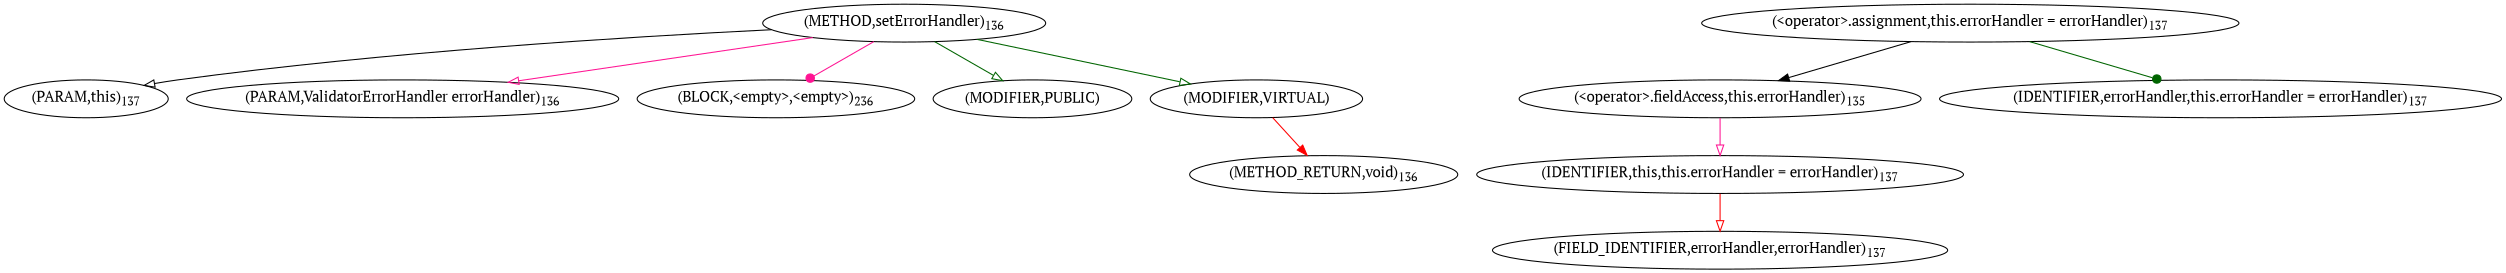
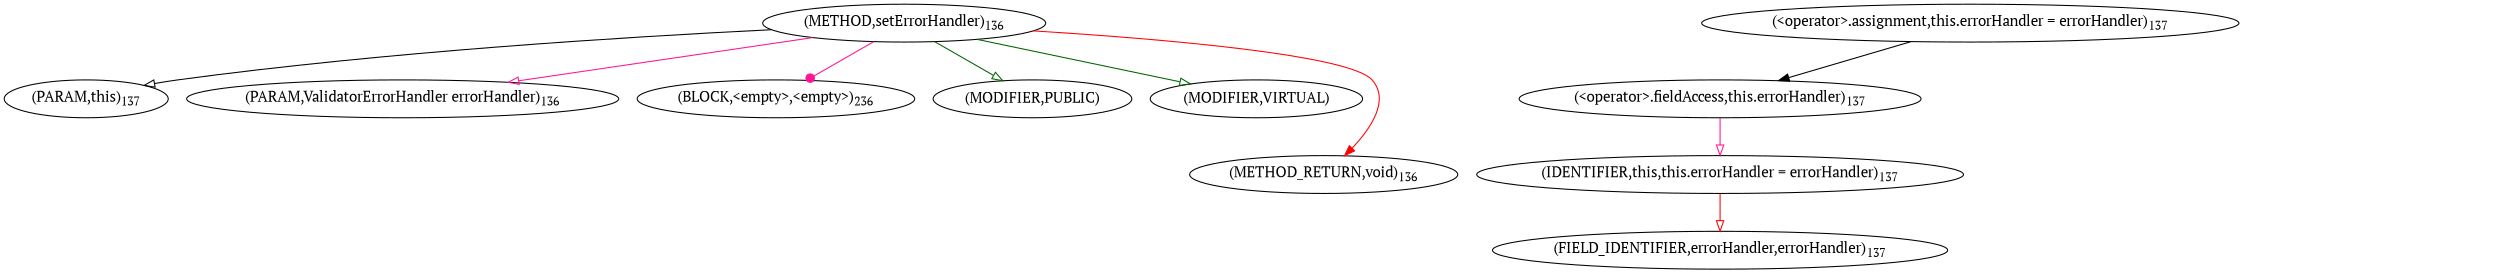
(1856, 97) -> (1856, 97)
(2221, 99) -> none
(1286, 133) -> (1244, 49)
